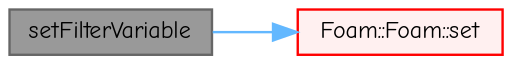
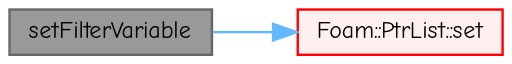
(400, 32) -> (400, 32)
